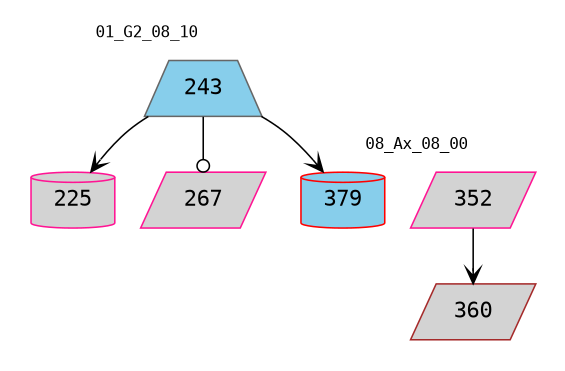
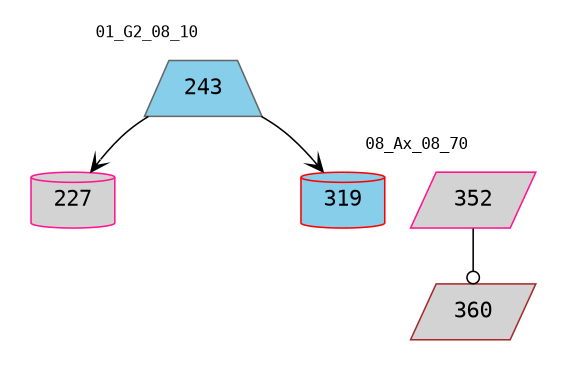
(417, 145) -> (417, 145)
(73, 200) -> (73, 200)
(203, 200) -> none
(343, 200) -> (343, 200)
(473, 250) -> (473, 250)
